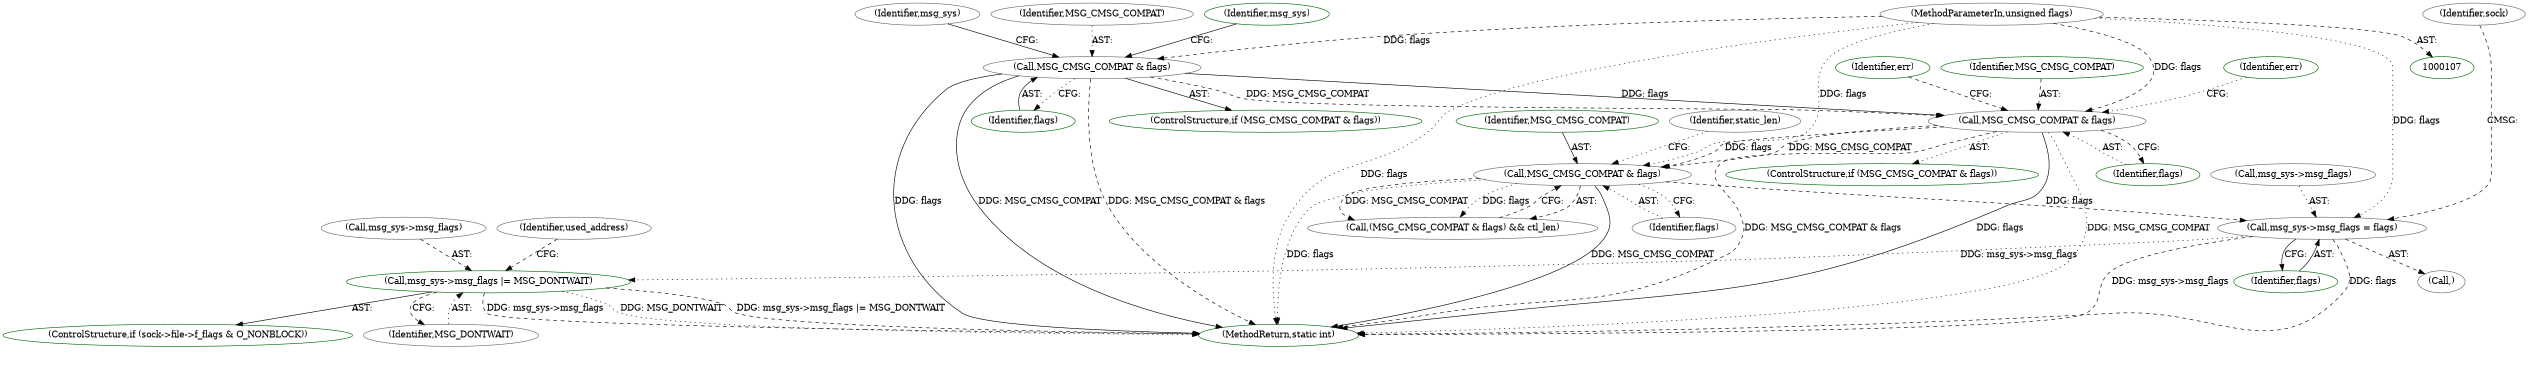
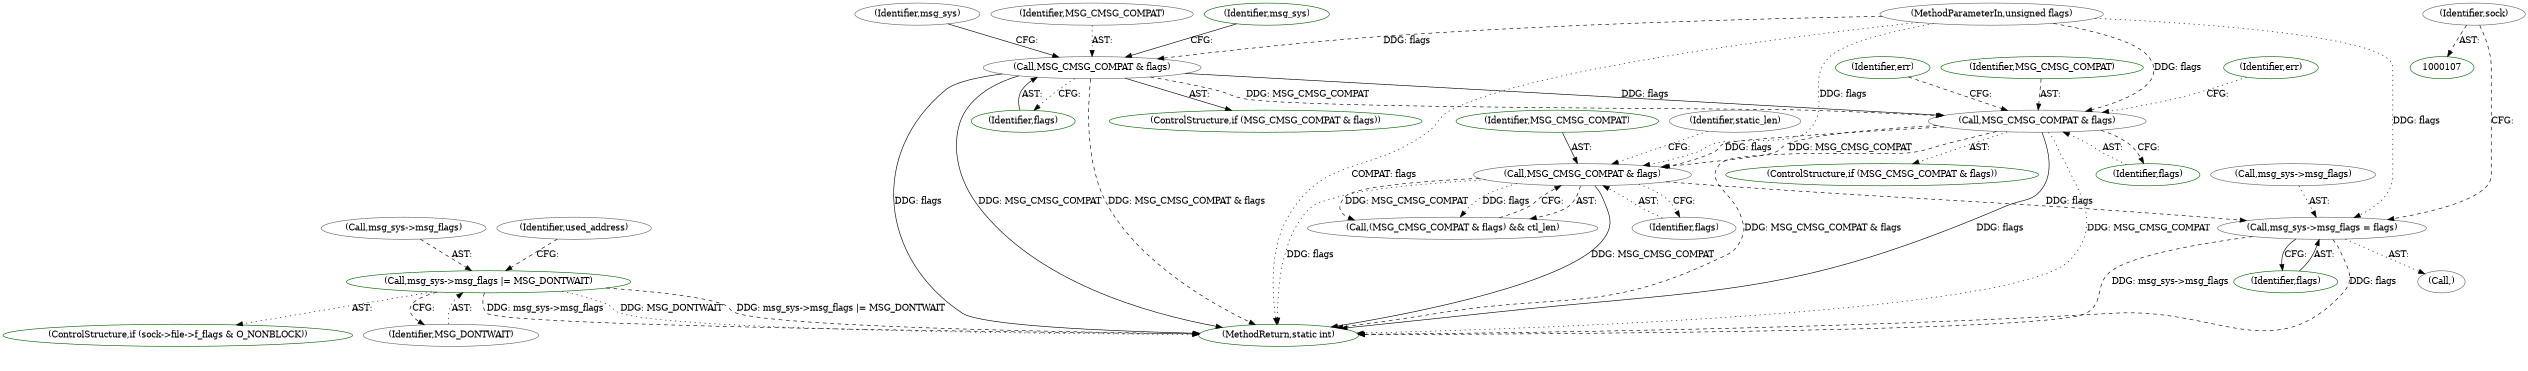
(2266, 23) -> (2458, 38)
(2504, 121) -> (2504, 121)
(1384, 175) -> (1384, 175)
(2382, 255) -> (2382, 255)
(1441, 267) -> none
(337, 308) -> (337, 308)
